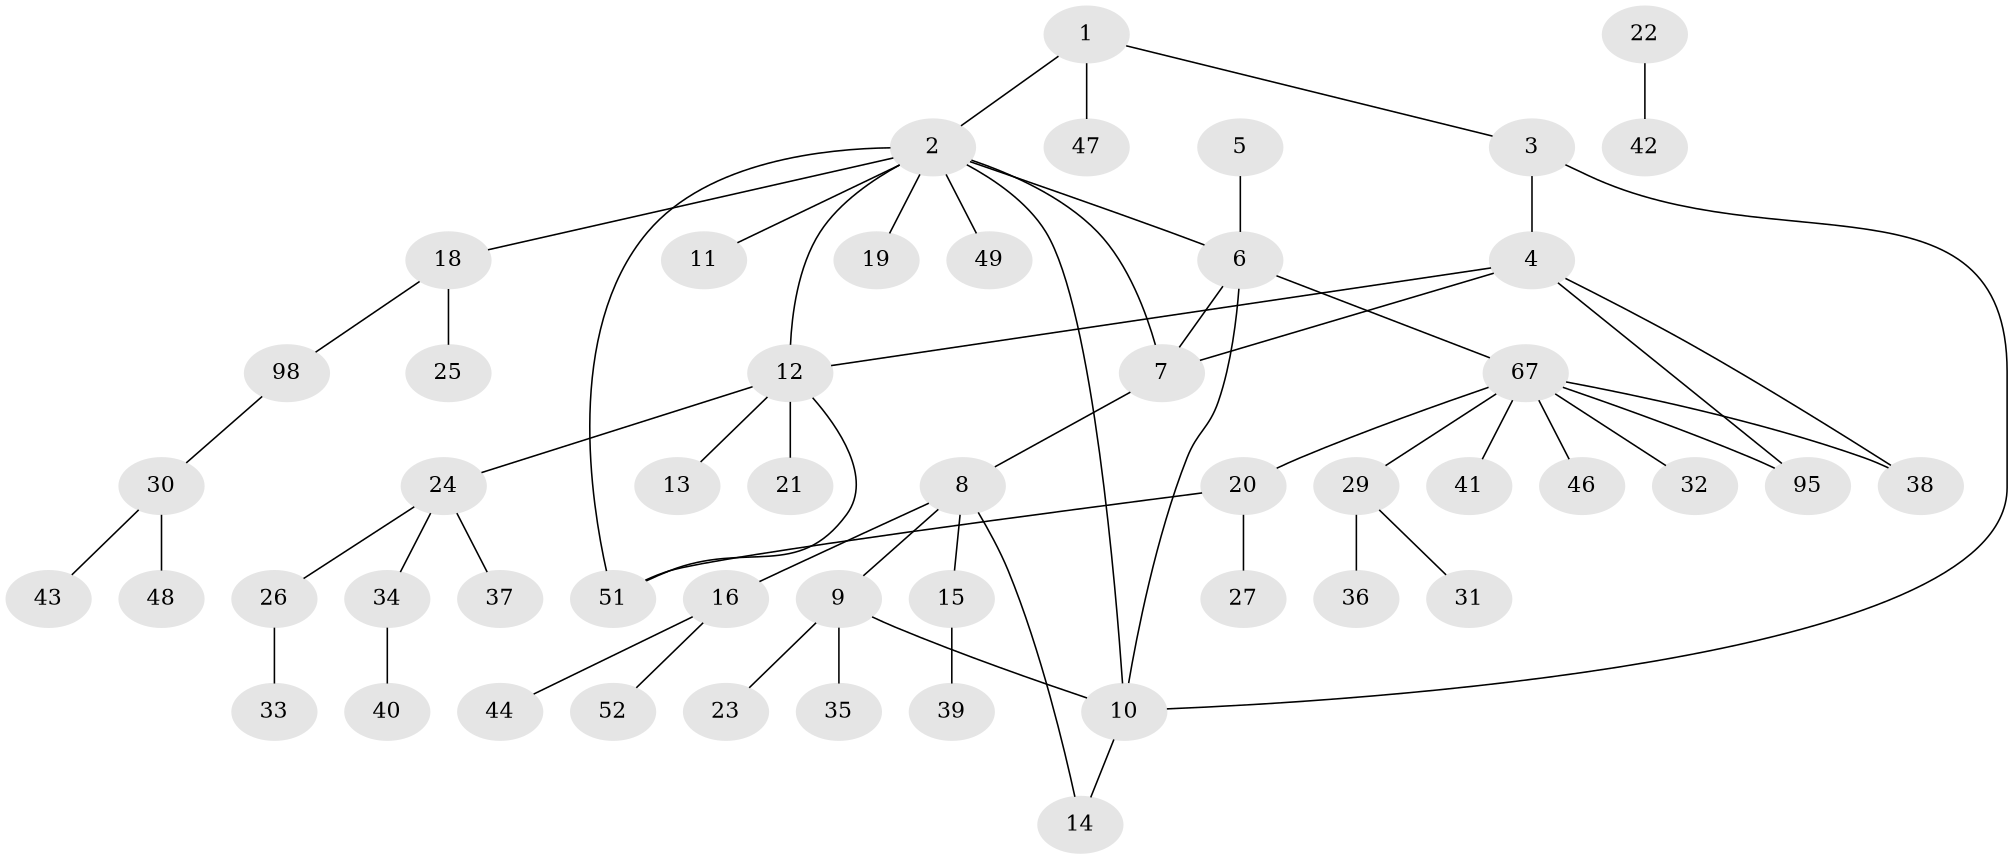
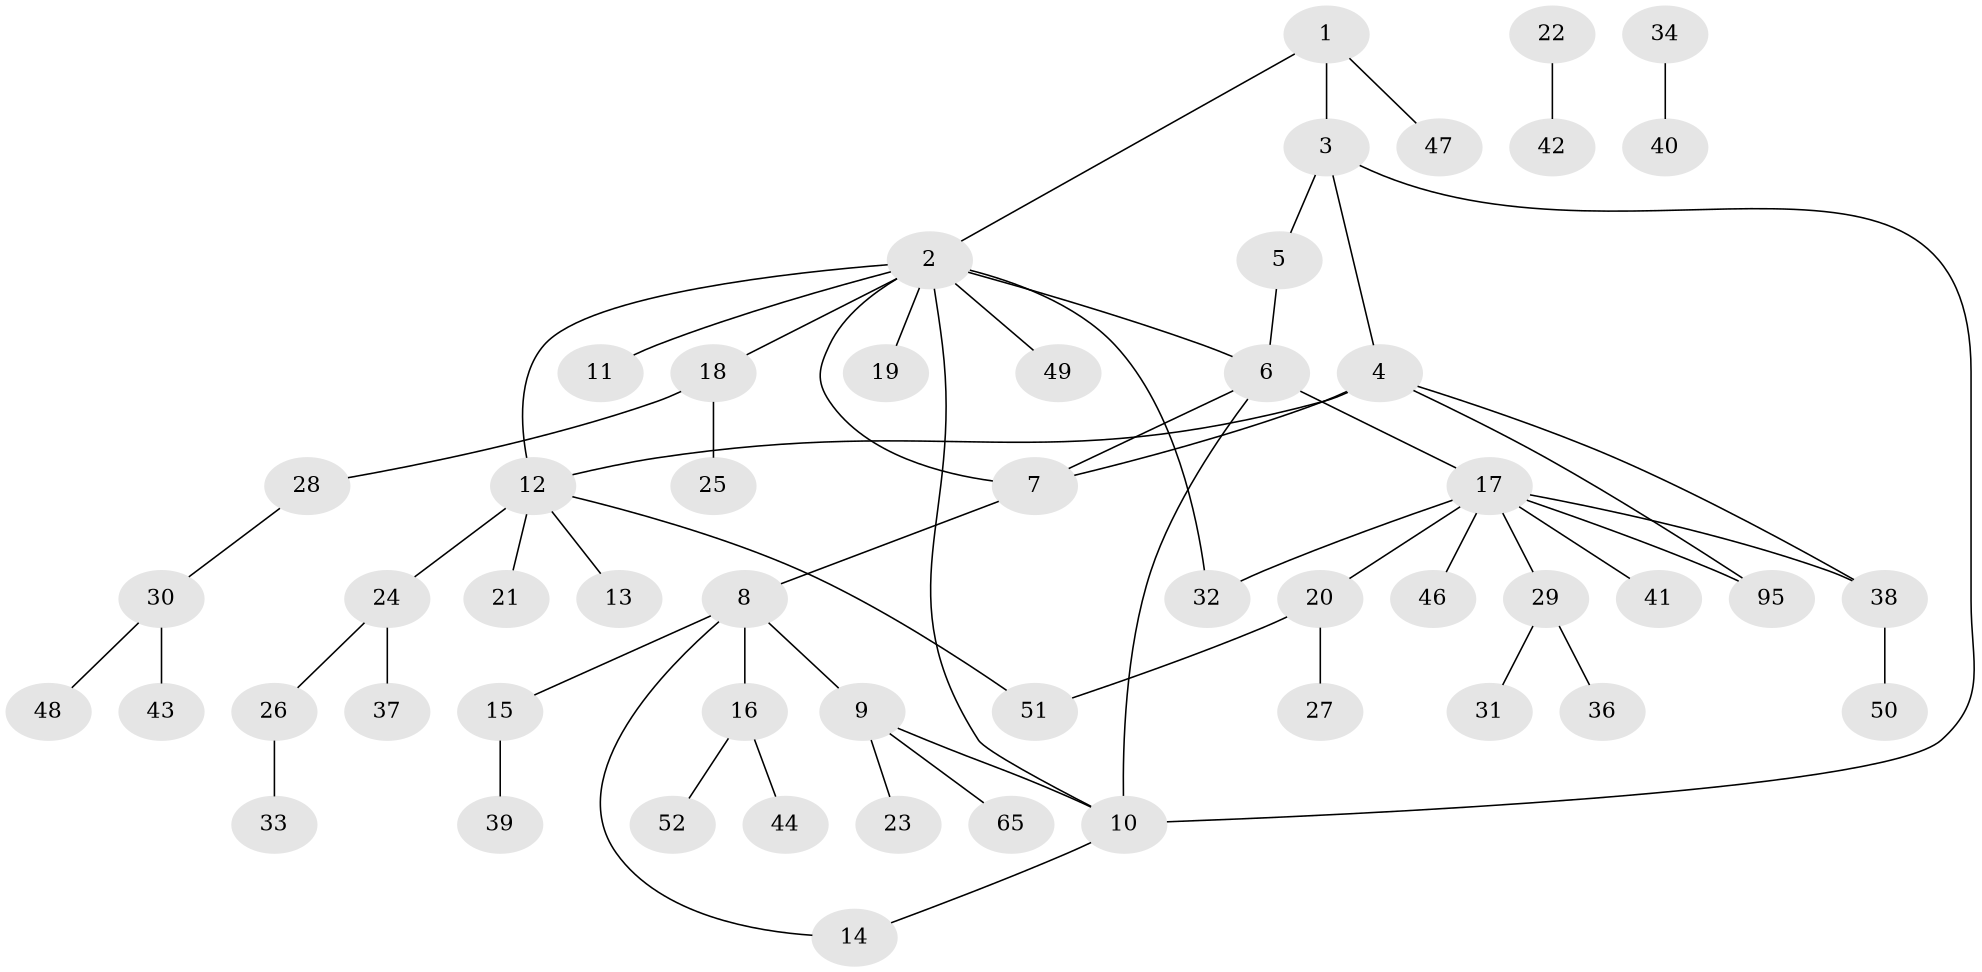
none -> (1303, 204)
(623, 269) -> (1139, 377)
(287, 373) -> (307, 486)
(1526, 373) -> (1490, 486)
(415, 543) -> none
(839, 712) -> (1011, 825)
none -> (1885, 712)
